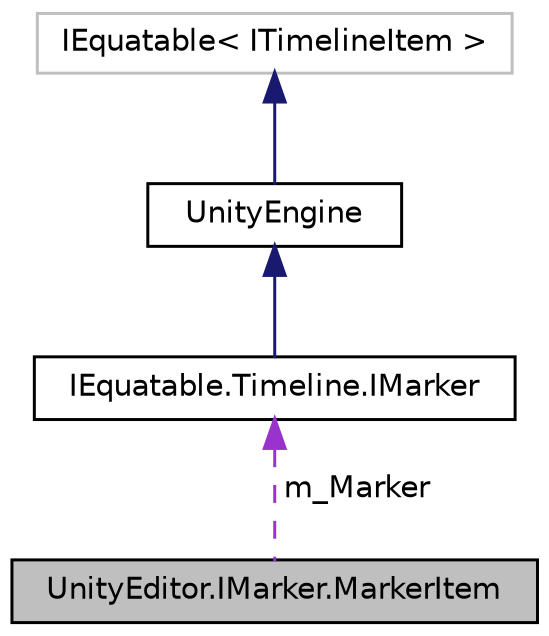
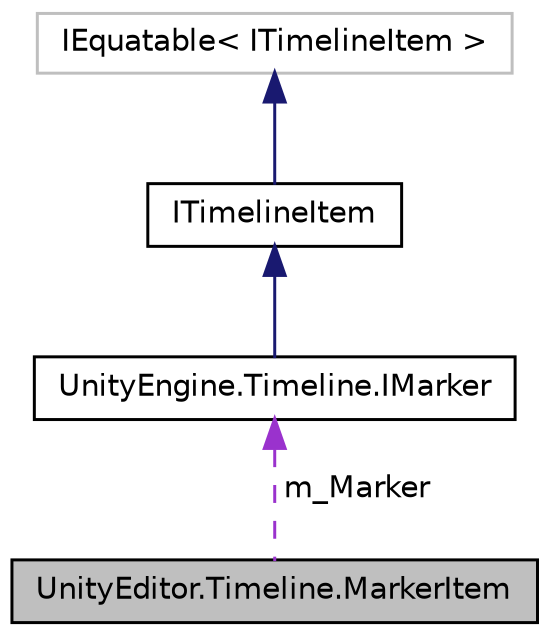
(275, 215) -> (275, 215)
(275, 388) -> (275, 388)
(275, 591) -> (275, 591)
